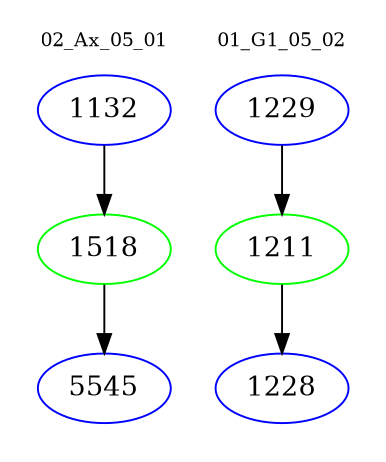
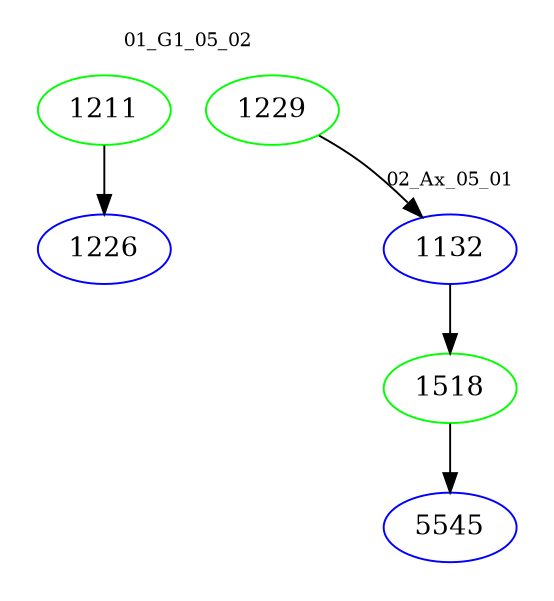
(282, 110) -> (272, 110)
(282, 170) -> (381, 178)
(282, 388) -> (104, 249)
